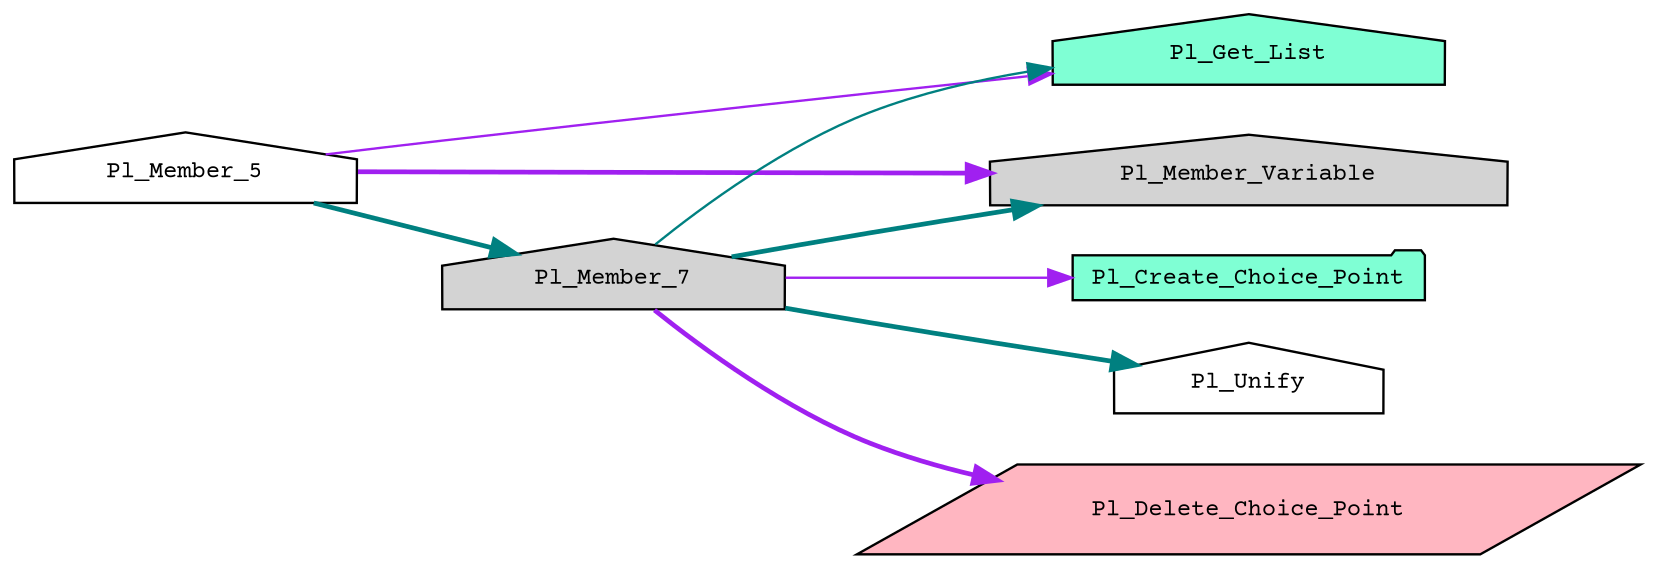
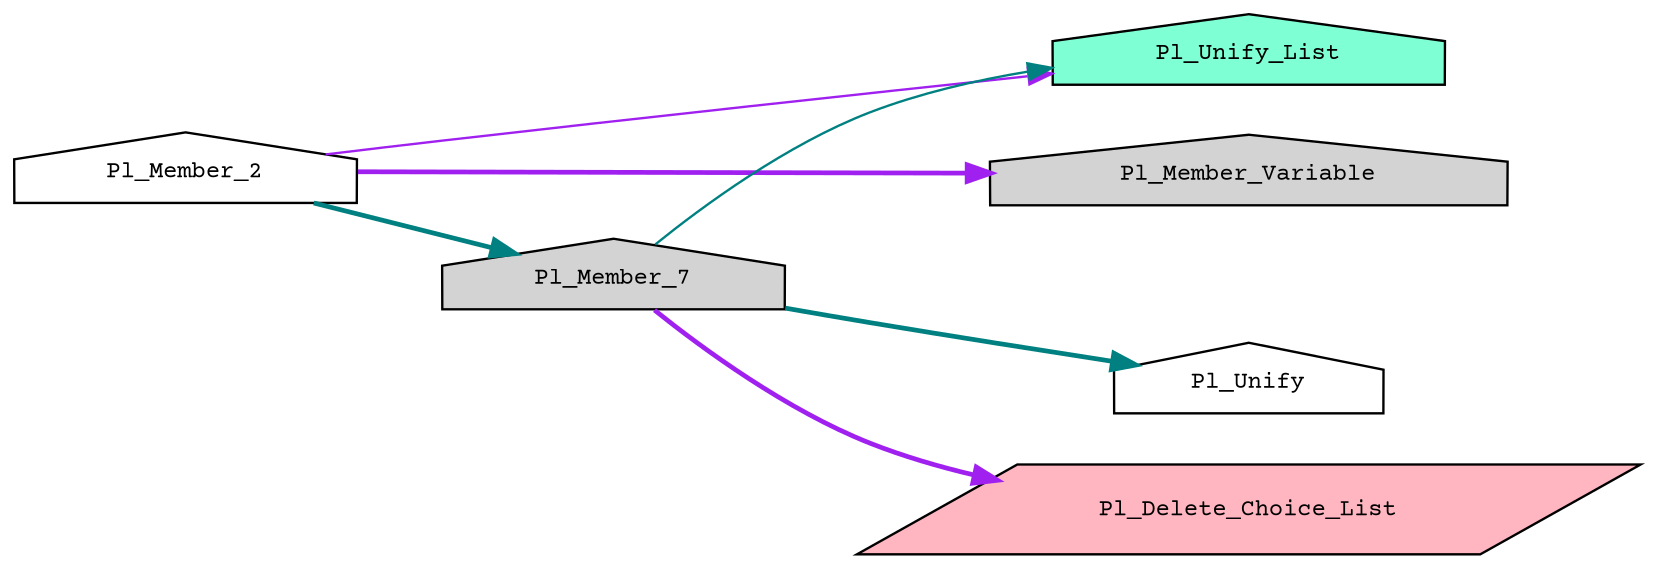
(1249, 53) -> (1249, 53)
(186, 171) -> (186, 171)
(872, 232) -> none
(1249, 278) -> none
(1249, 509) -> (1249, 509)
